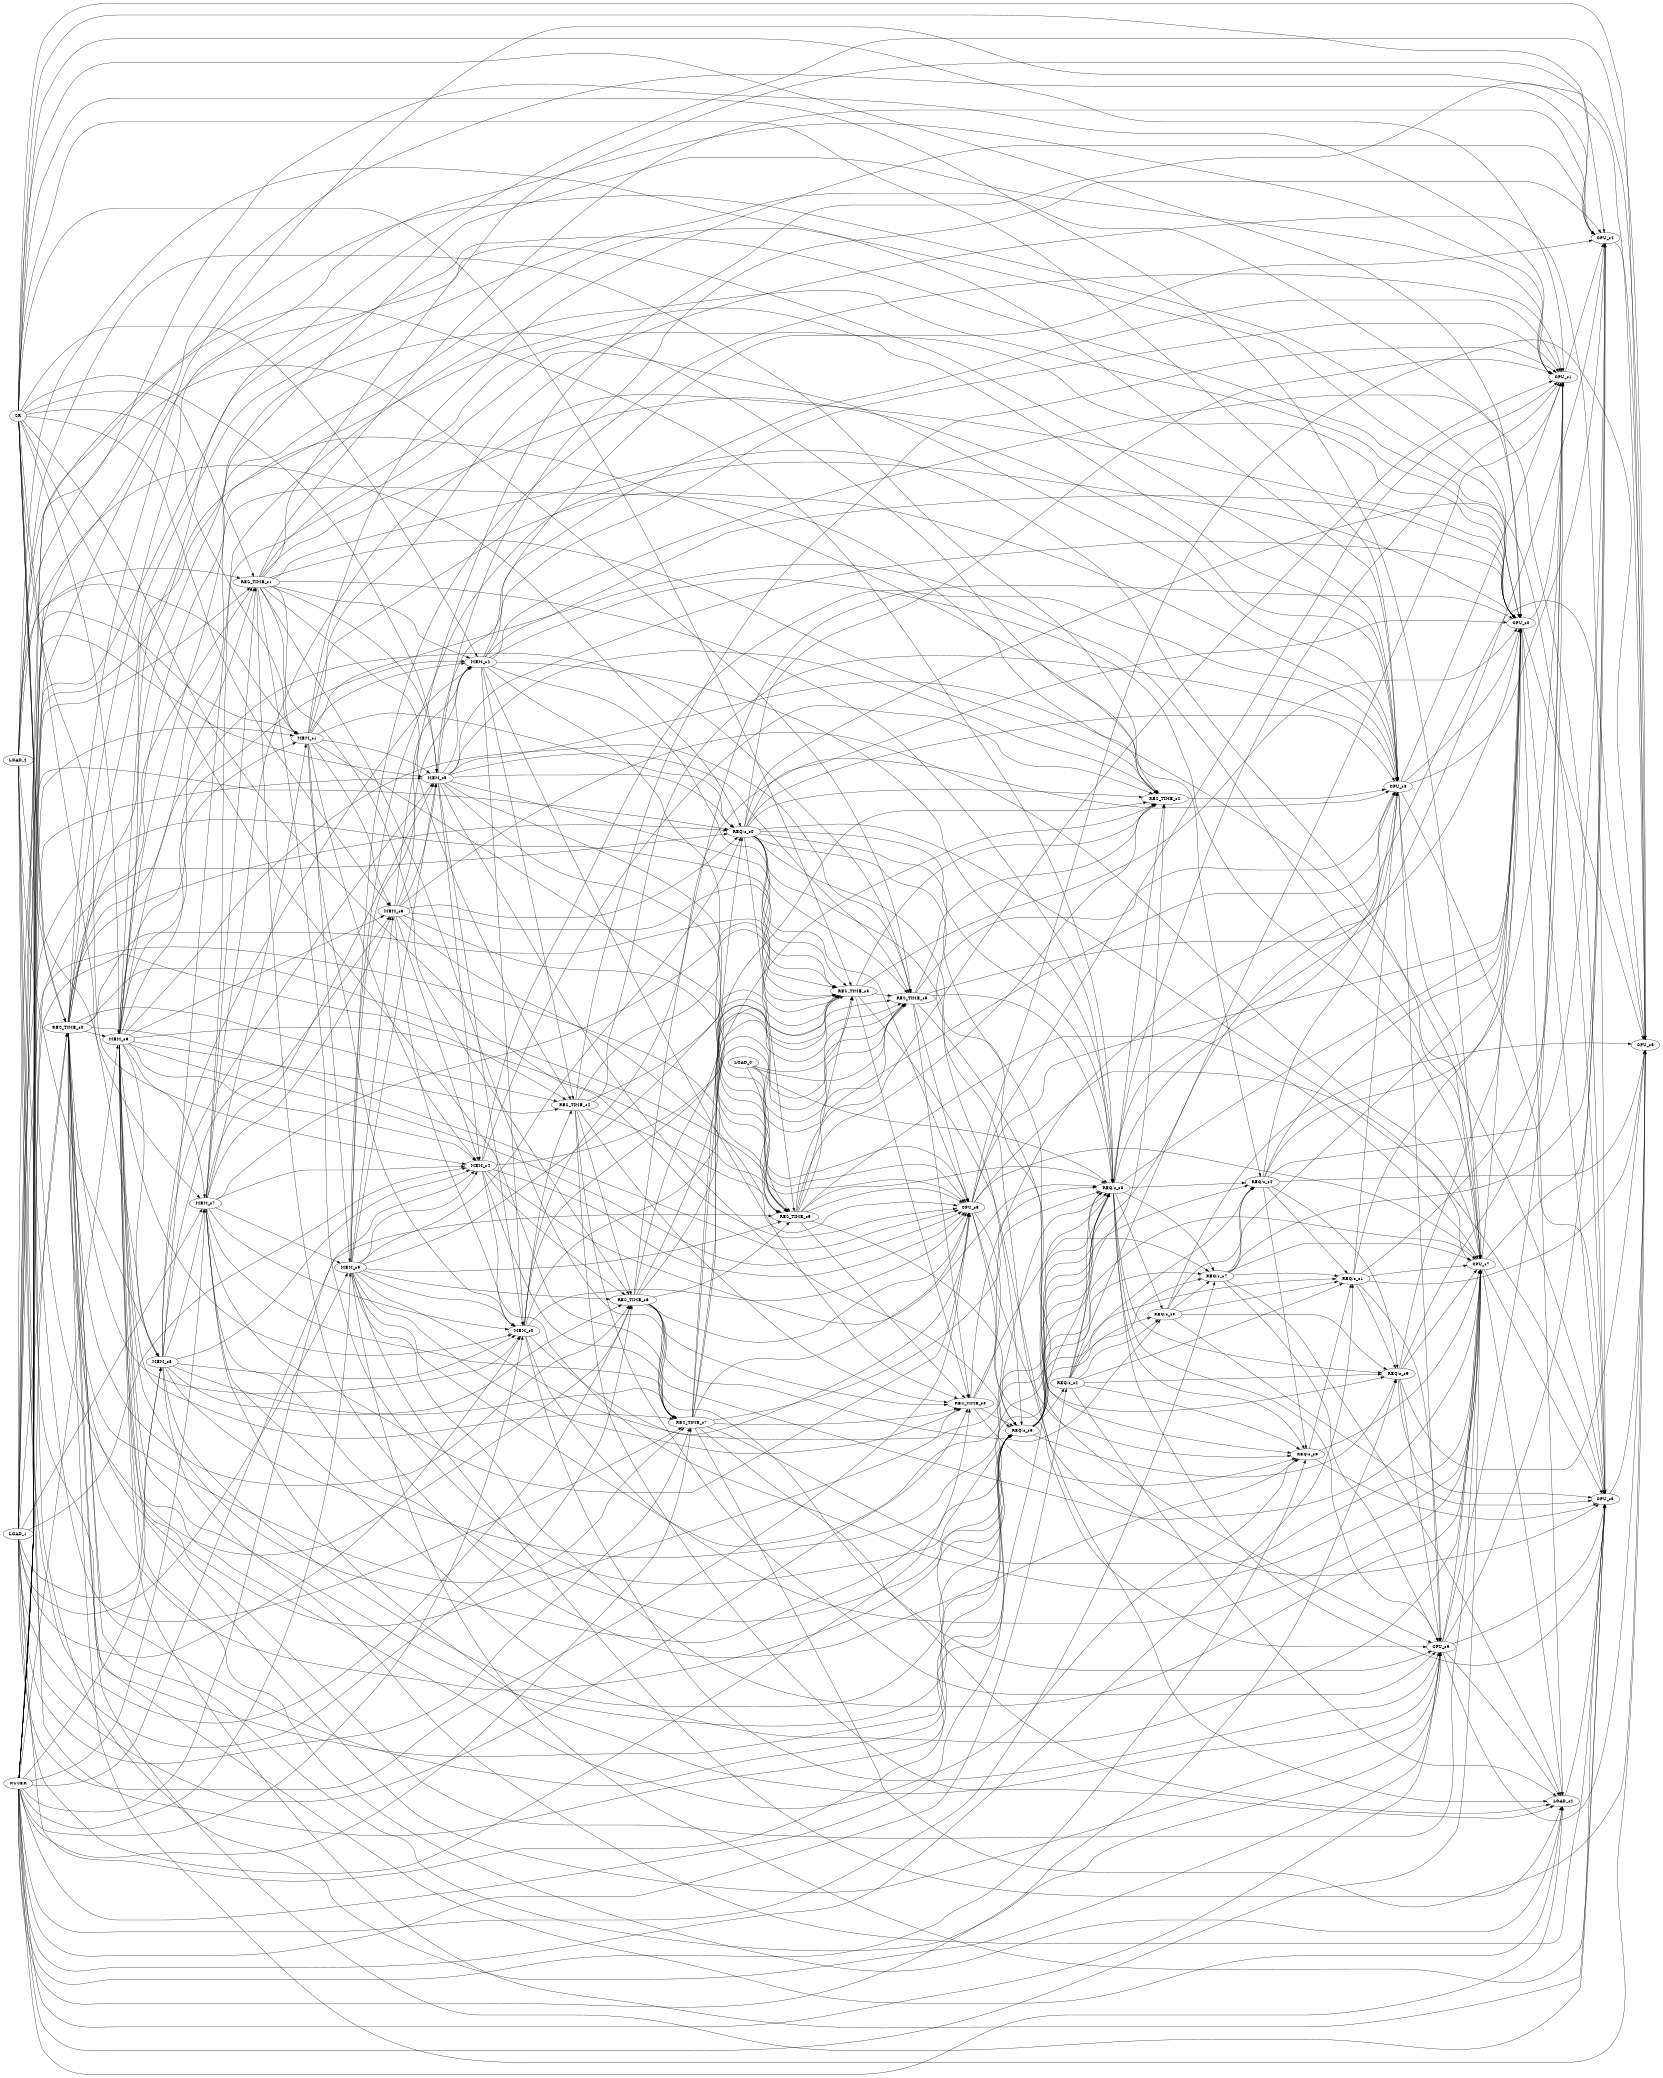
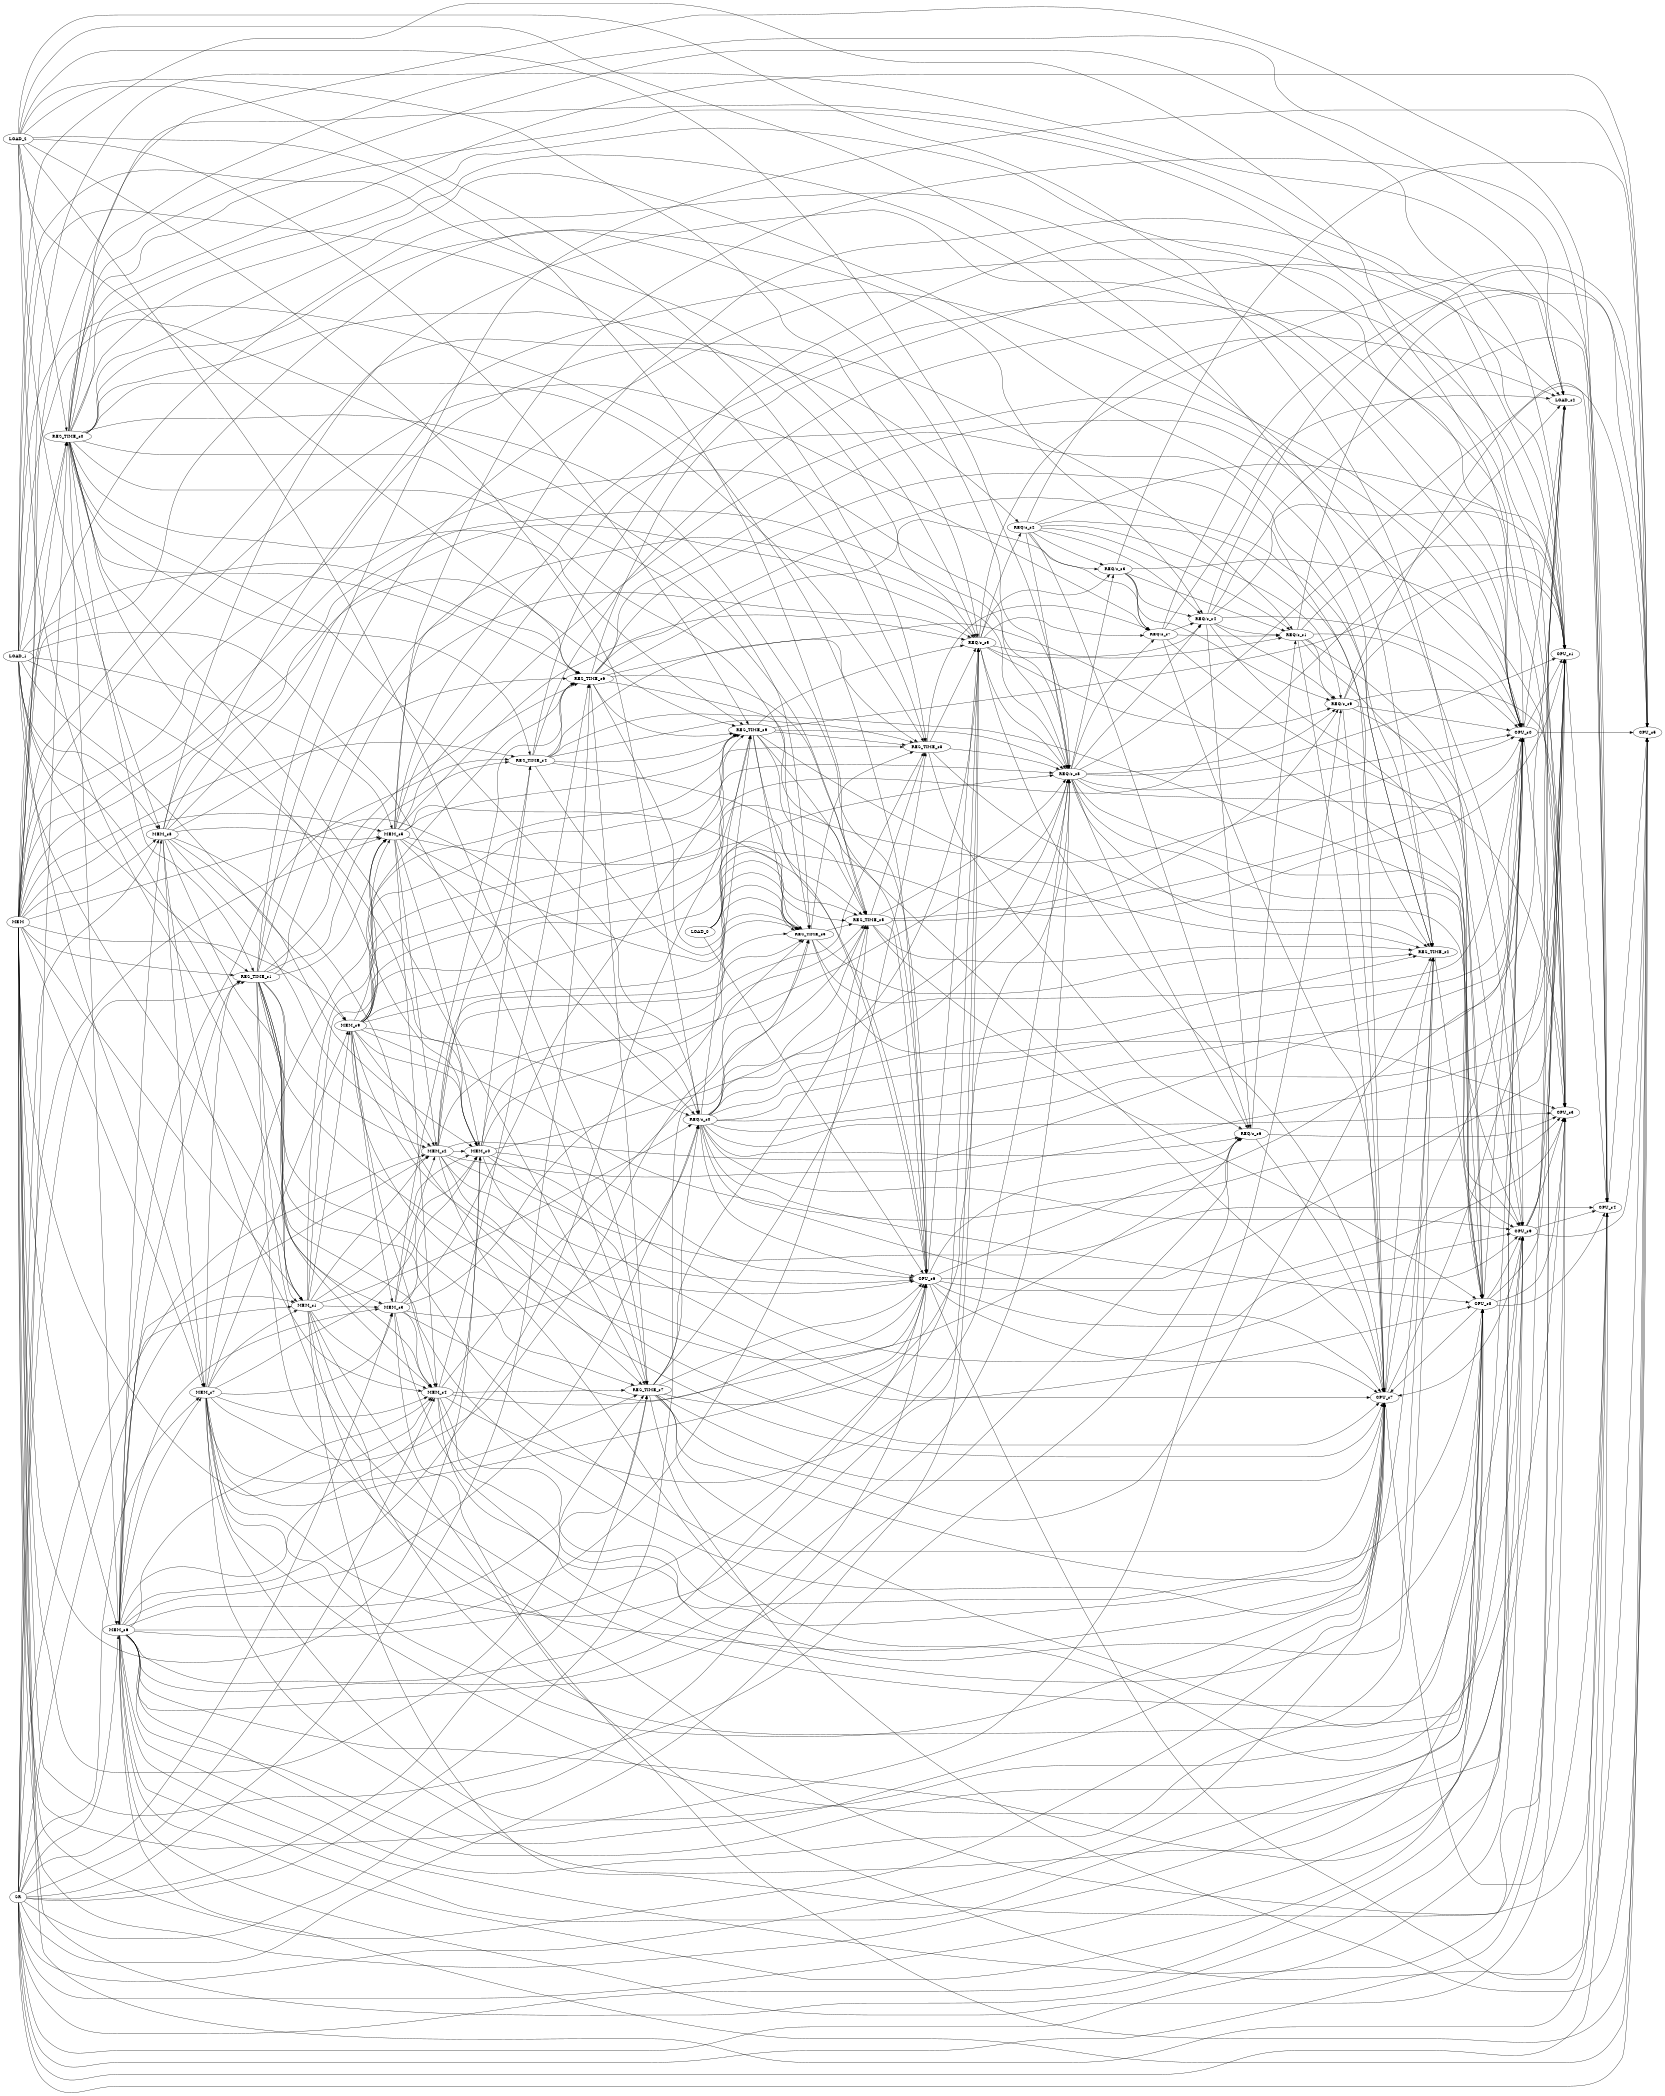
(45, 774) -> (493, 1476)
(419, 867) -> (457, 988)
(185, 948) -> (434, 331)
(1482, 1002) -> none
none -> (329, 1289)
(1637, 1342) -> none
(1543, 1380) -> (1402, 1176)
(1591, 1653) -> none
(18, 1783) -> (18, 922)
